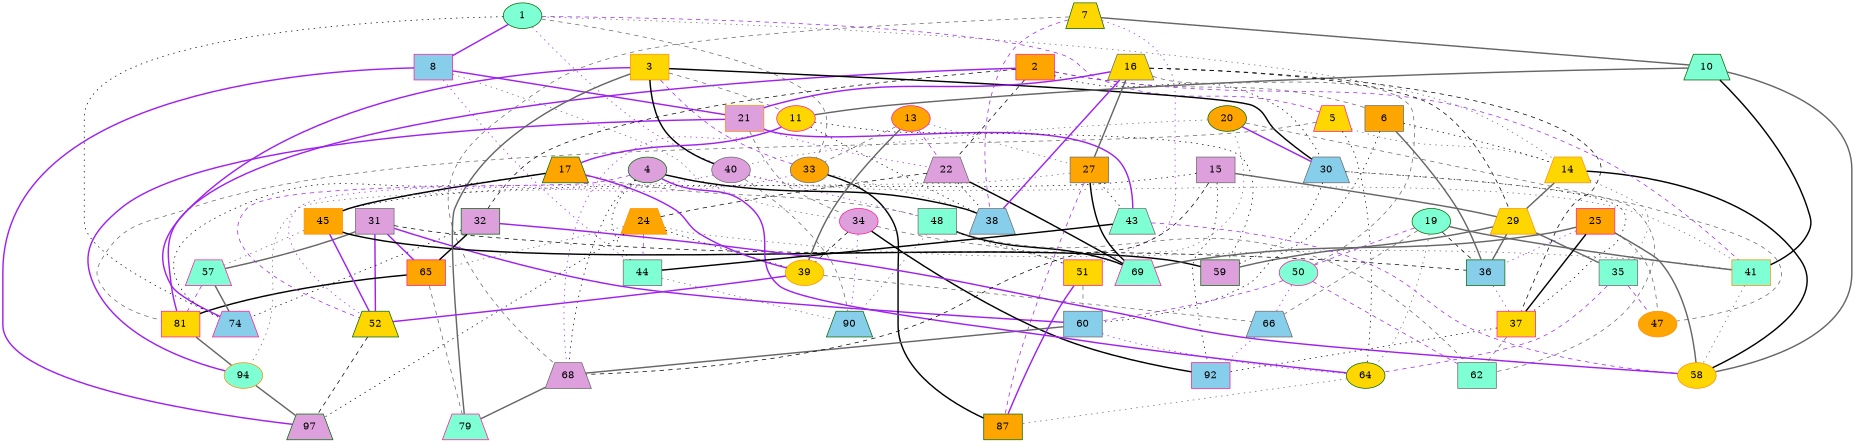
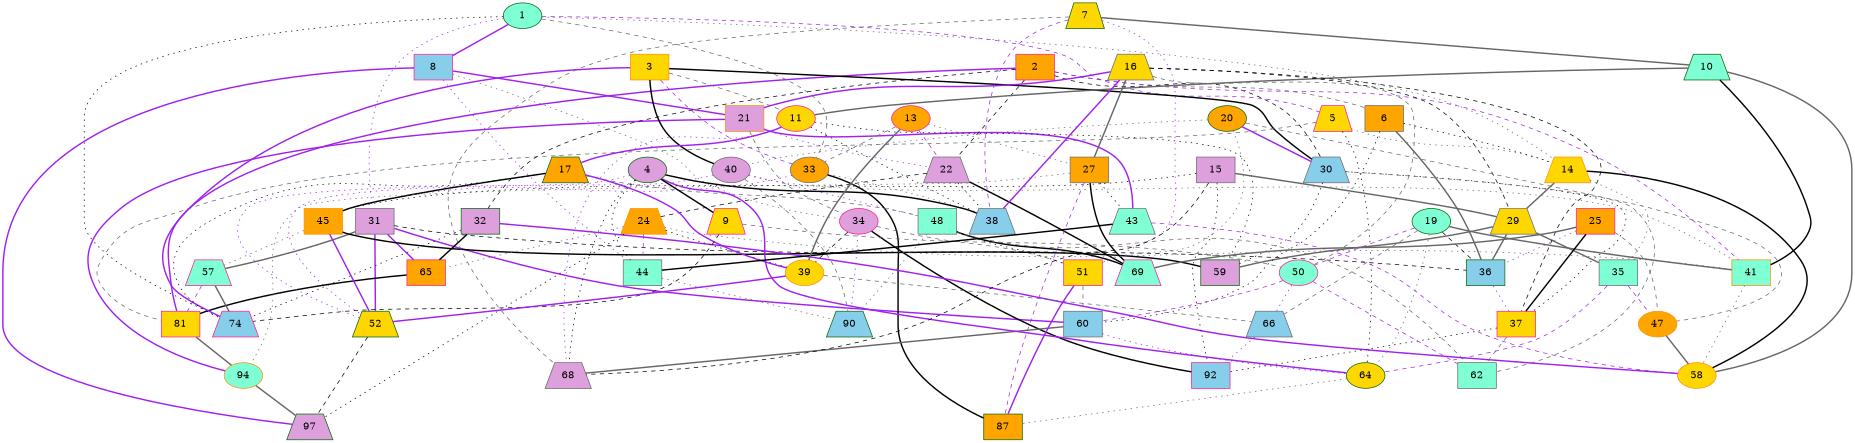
(1201, 83) -> (1201, 83)
(616, 105) -> (388, 78)
(348, 190) -> (348, 190)
none -> (726, 221)
(1513, 221) -> (1513, 221)
(1675, 285) -> (1677, 350)
(465, 427) -> none
